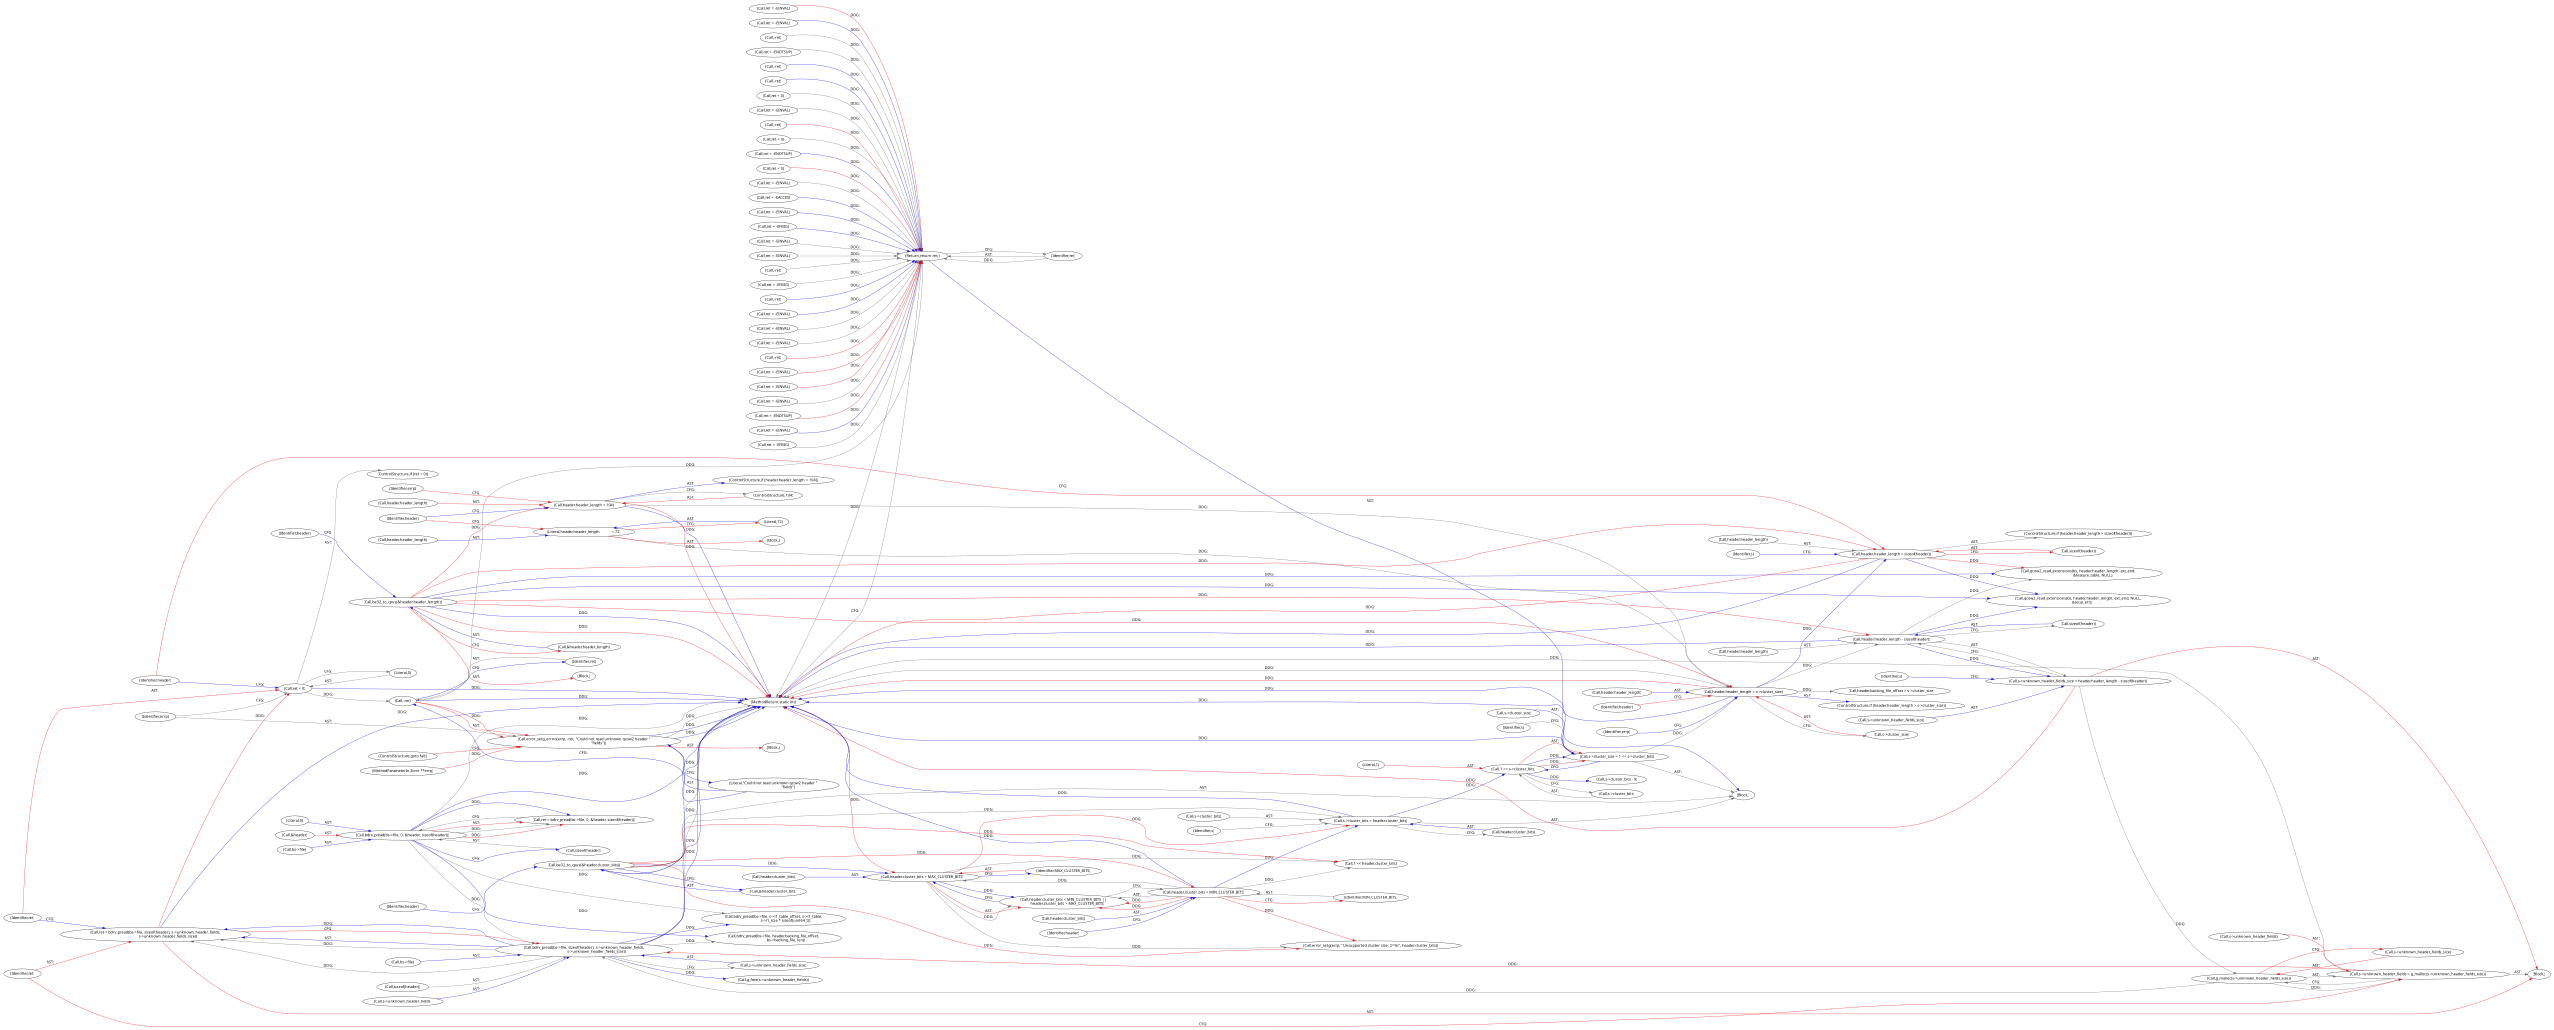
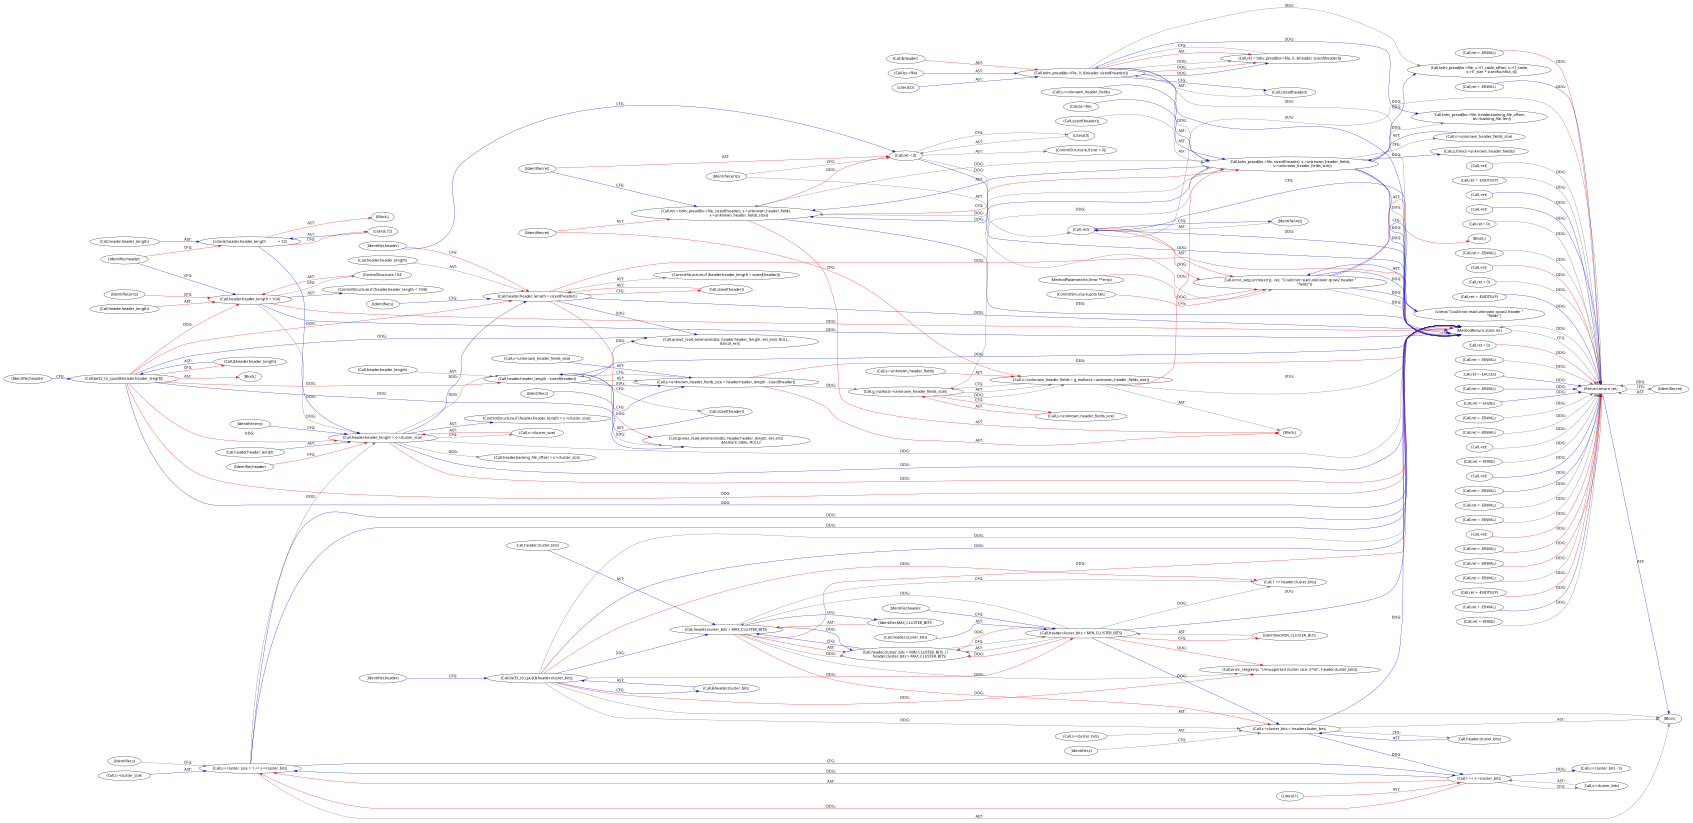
(1186, 555) -> (303, 345)
(850, 783) -> (1189, 565)
(1138, 856) -> (980, 579)
